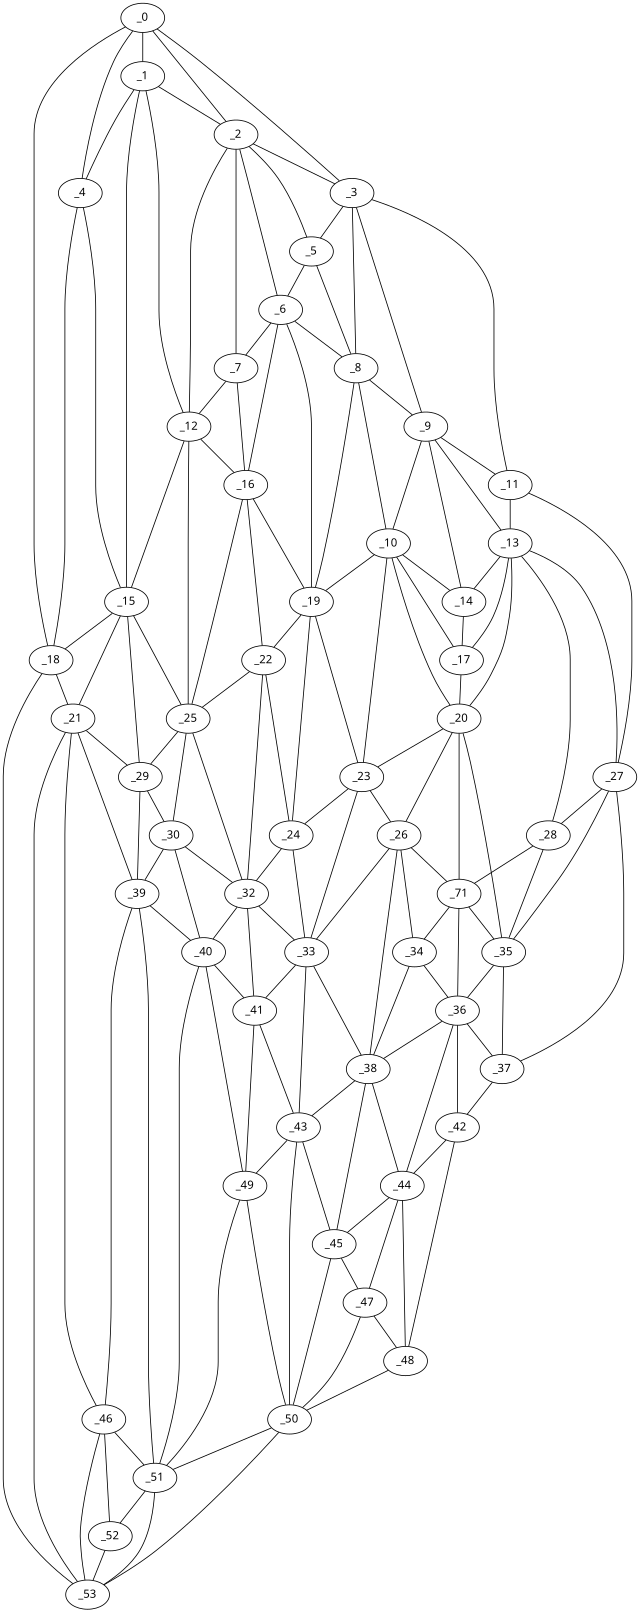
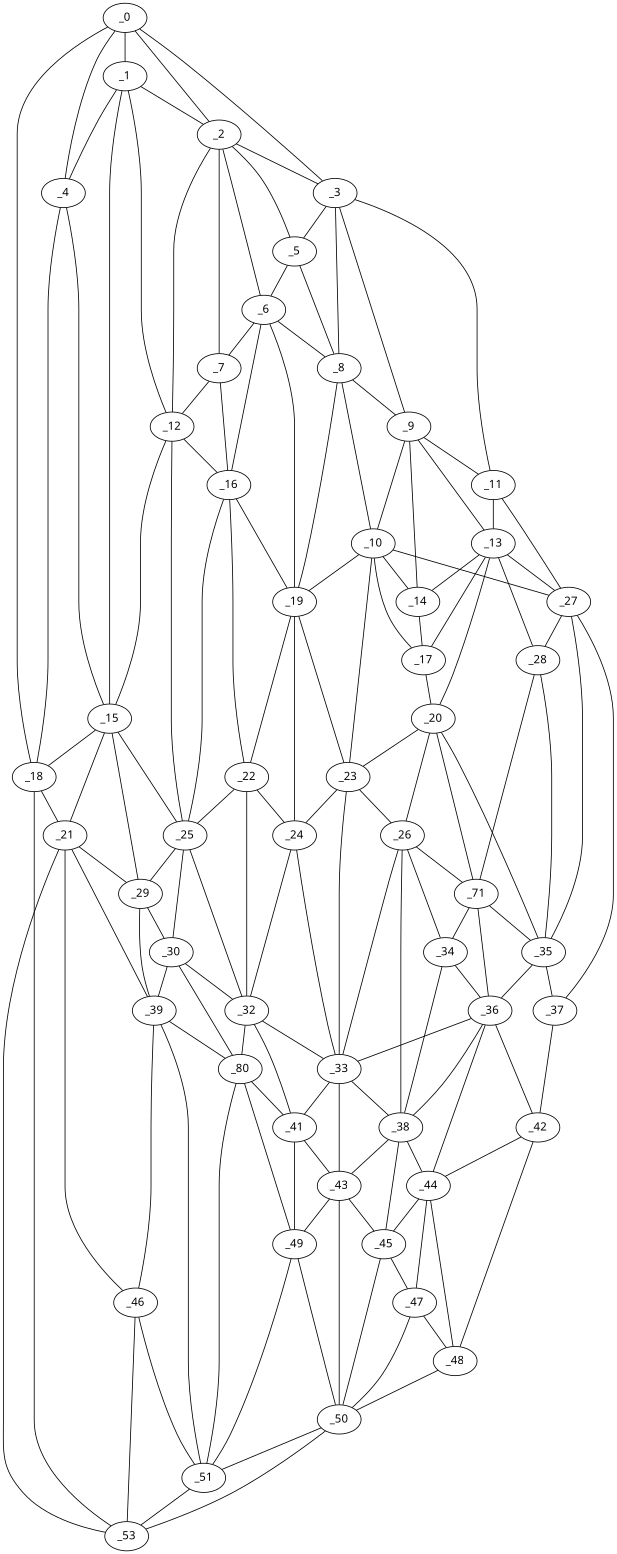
(416, 634) -> (467, 572)
(204, 952) -> (240, 1069)
(480, 1040) -> (415, 1040)
(110, 1536) -> none
